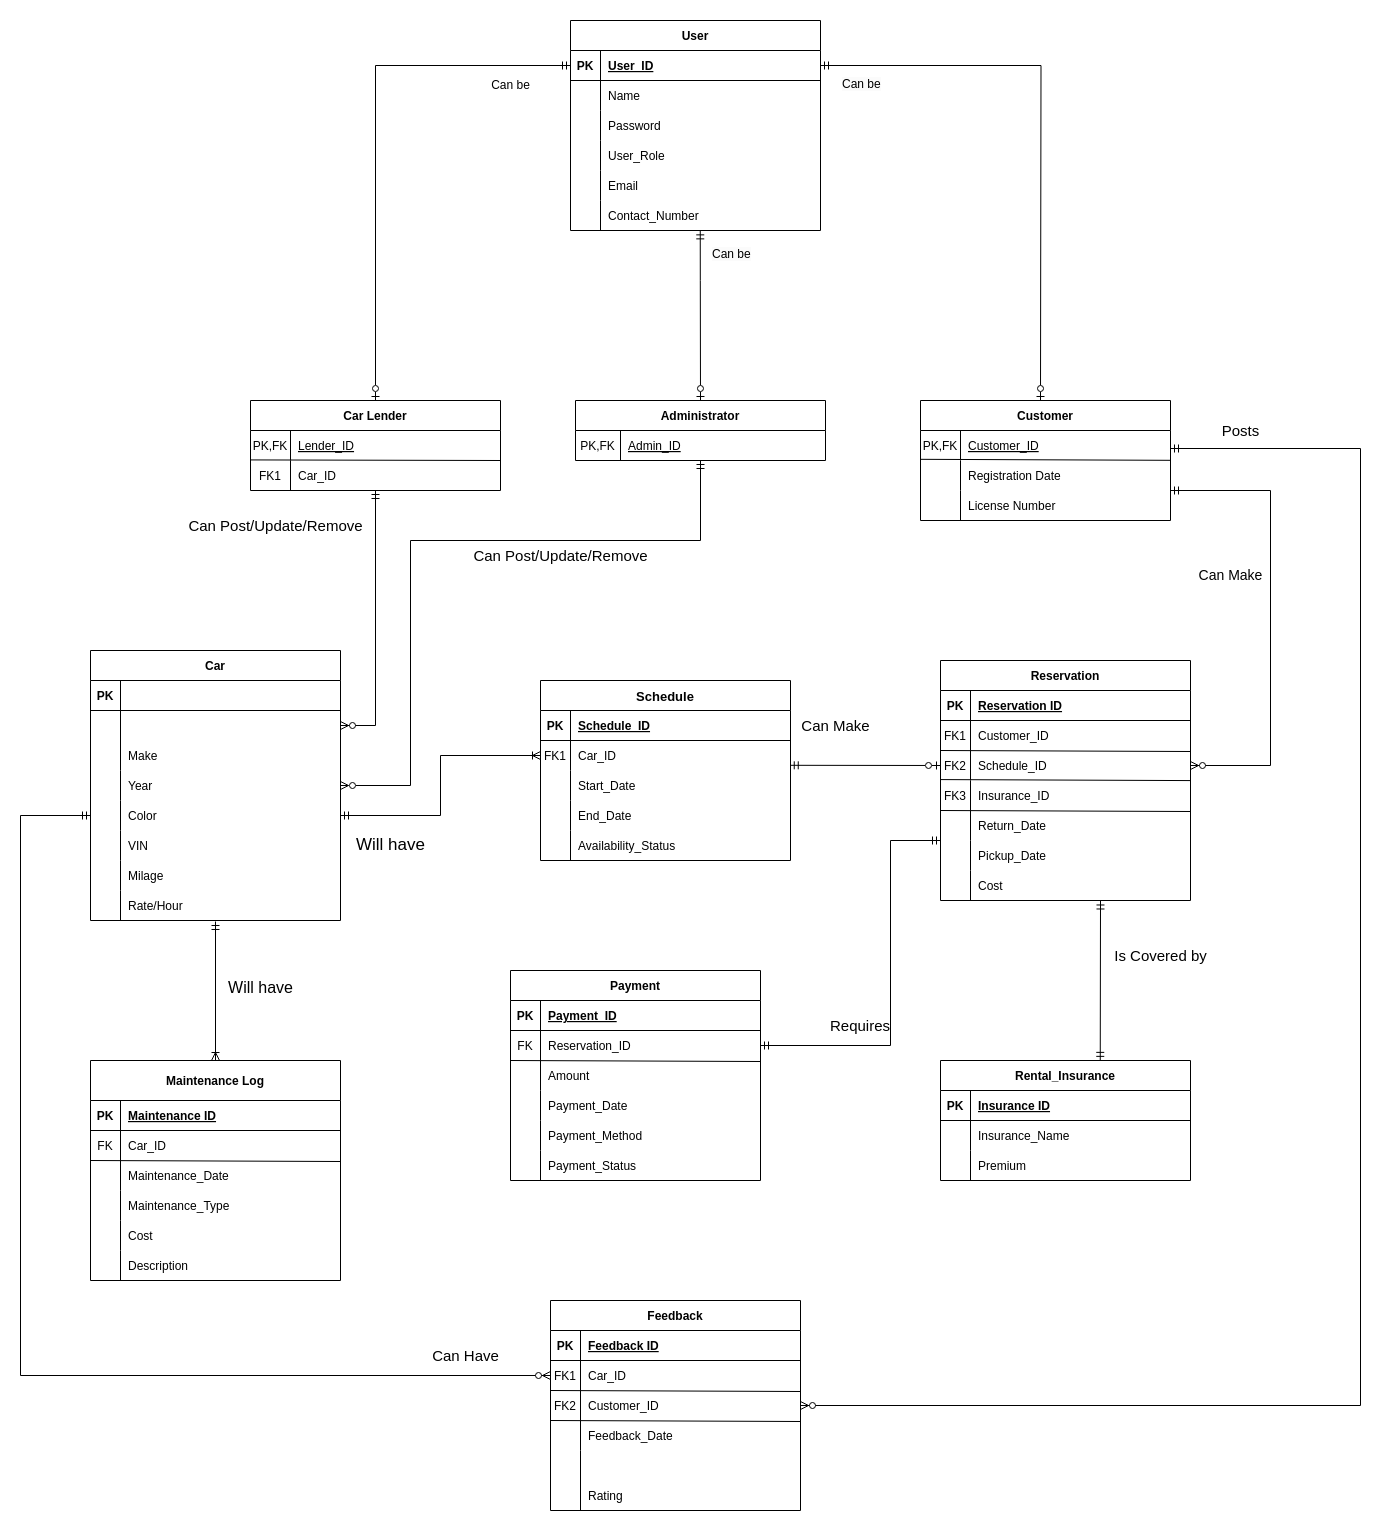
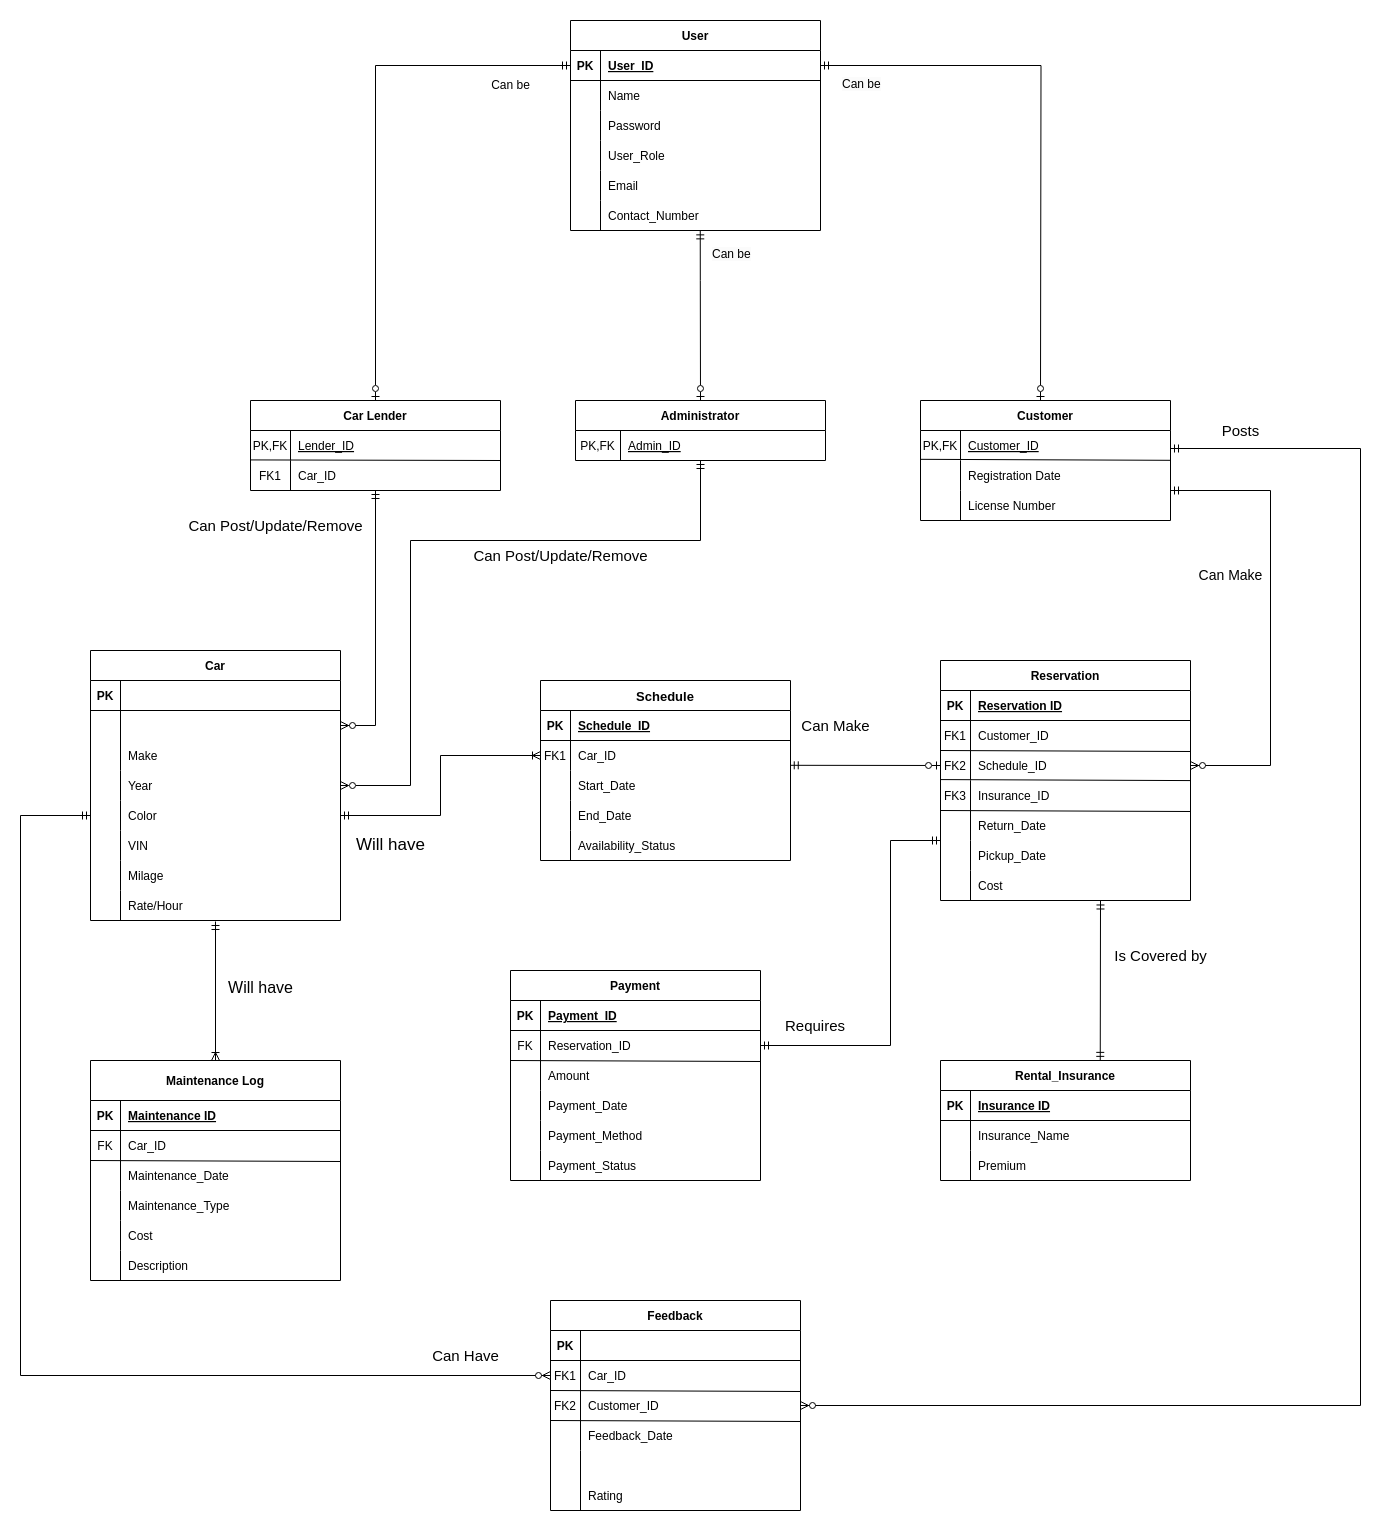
(861, 1026) -> (816, 1026)
(691, 1346) -> none
